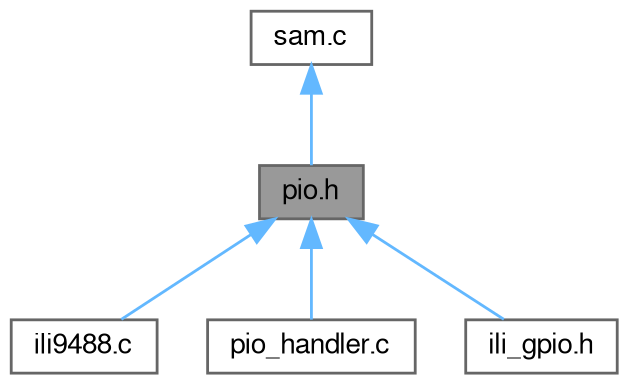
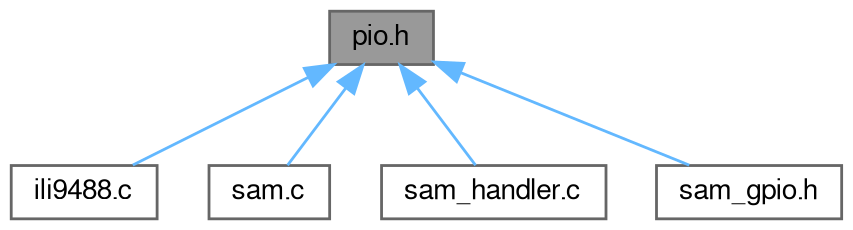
(311, 129) -> (317, 127)
(311, 346) -> (494, 192)
(541, 346) -> (749, 192)
